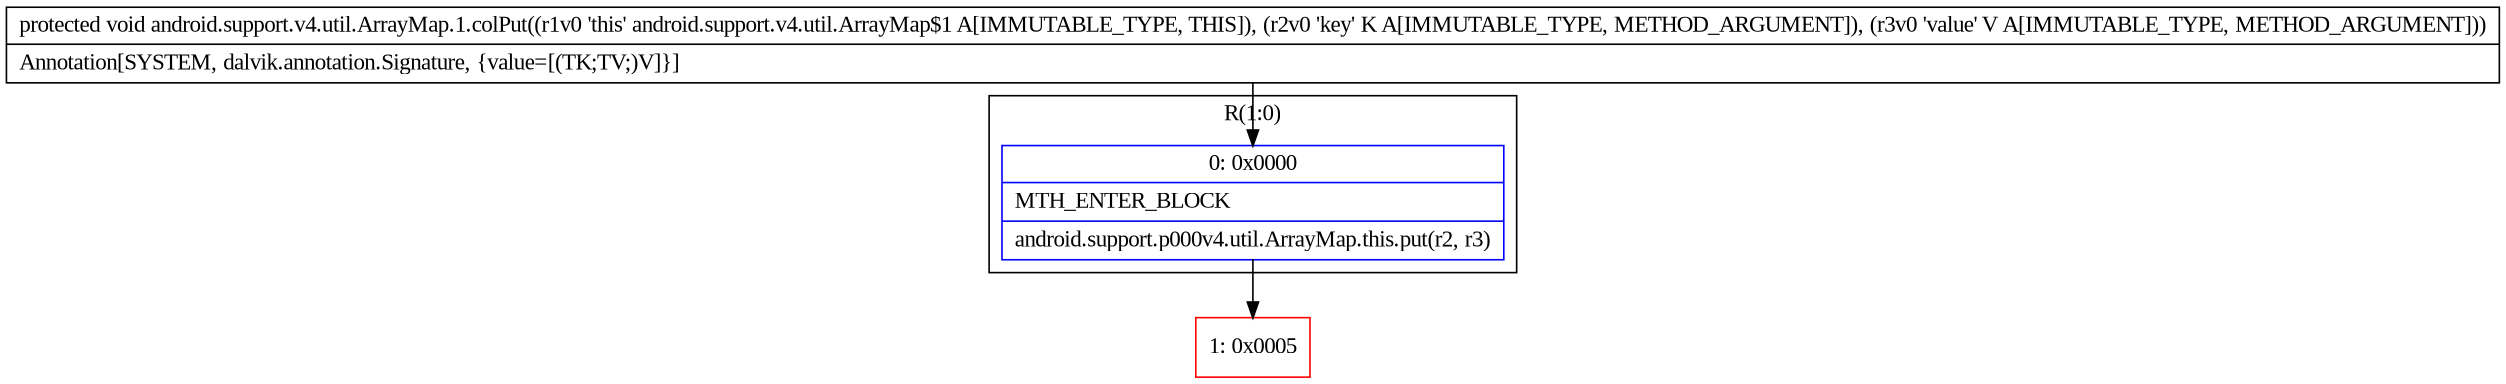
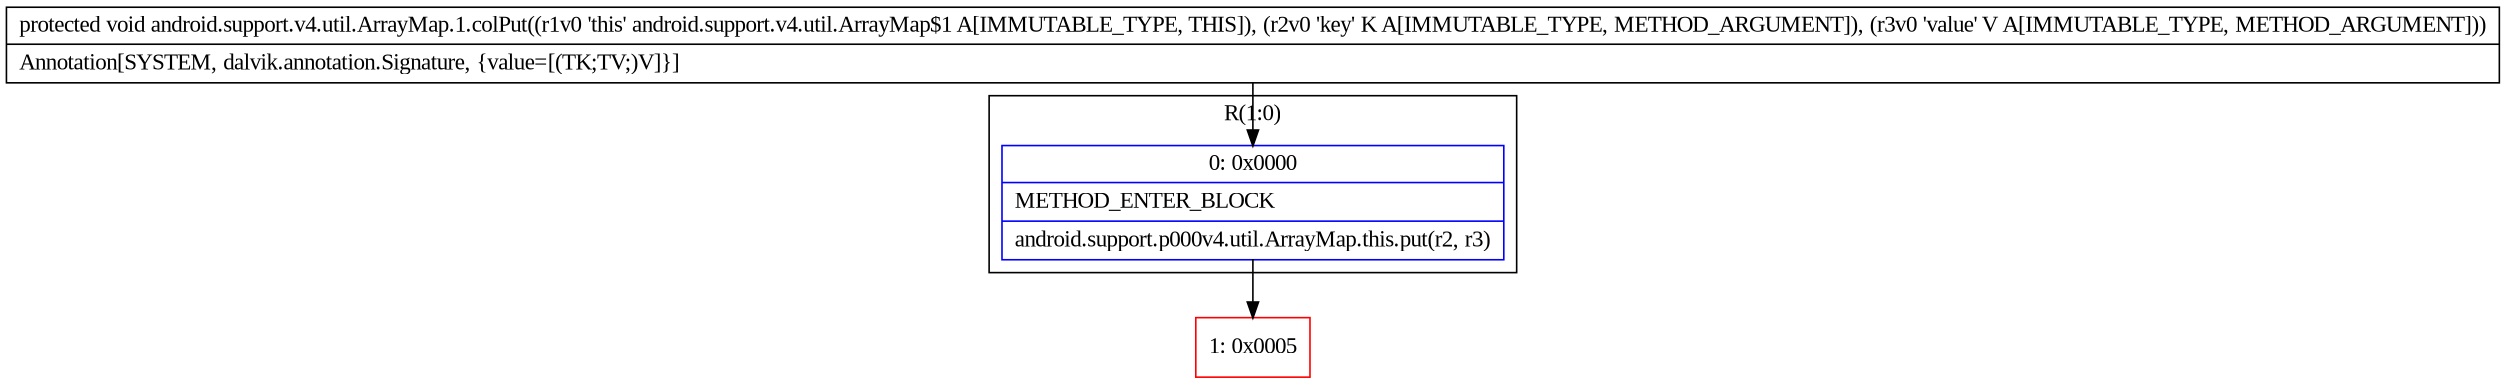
(1123, 201) -> (1145, 201)
